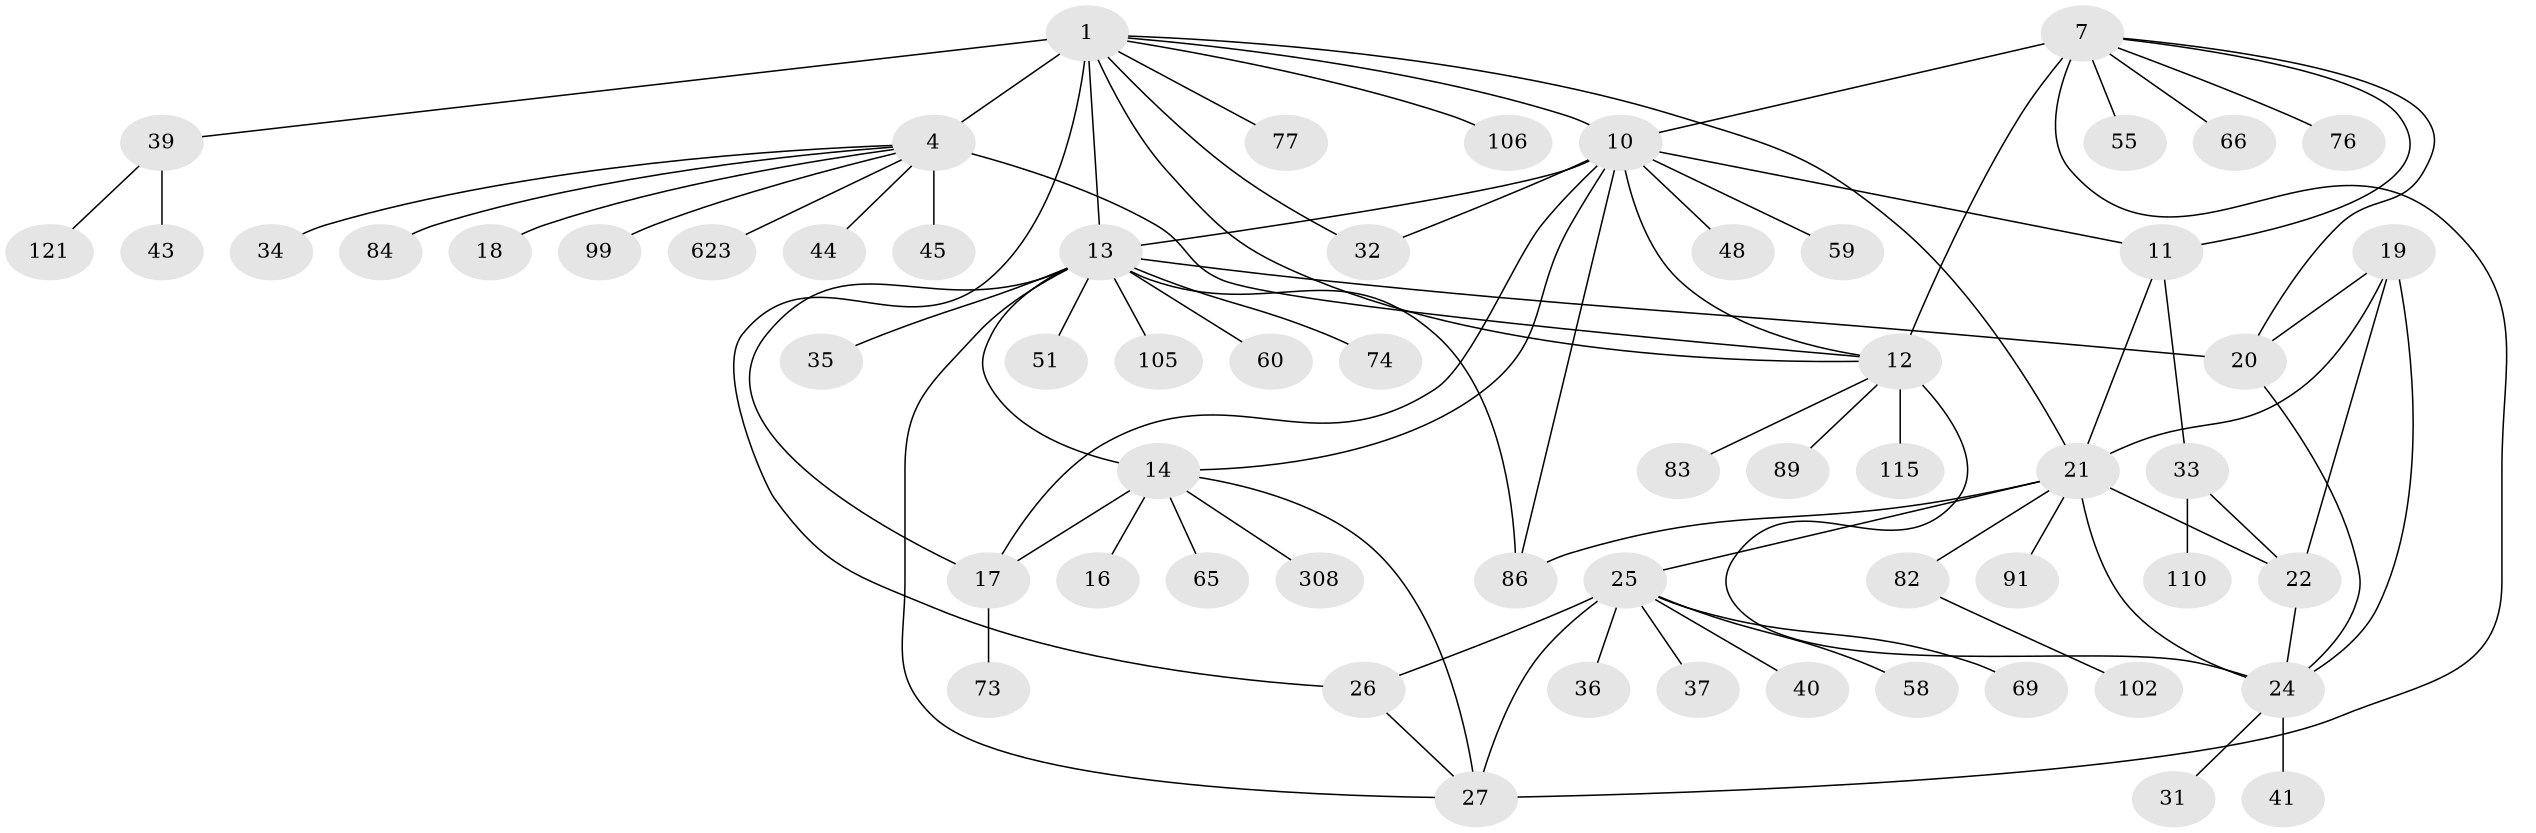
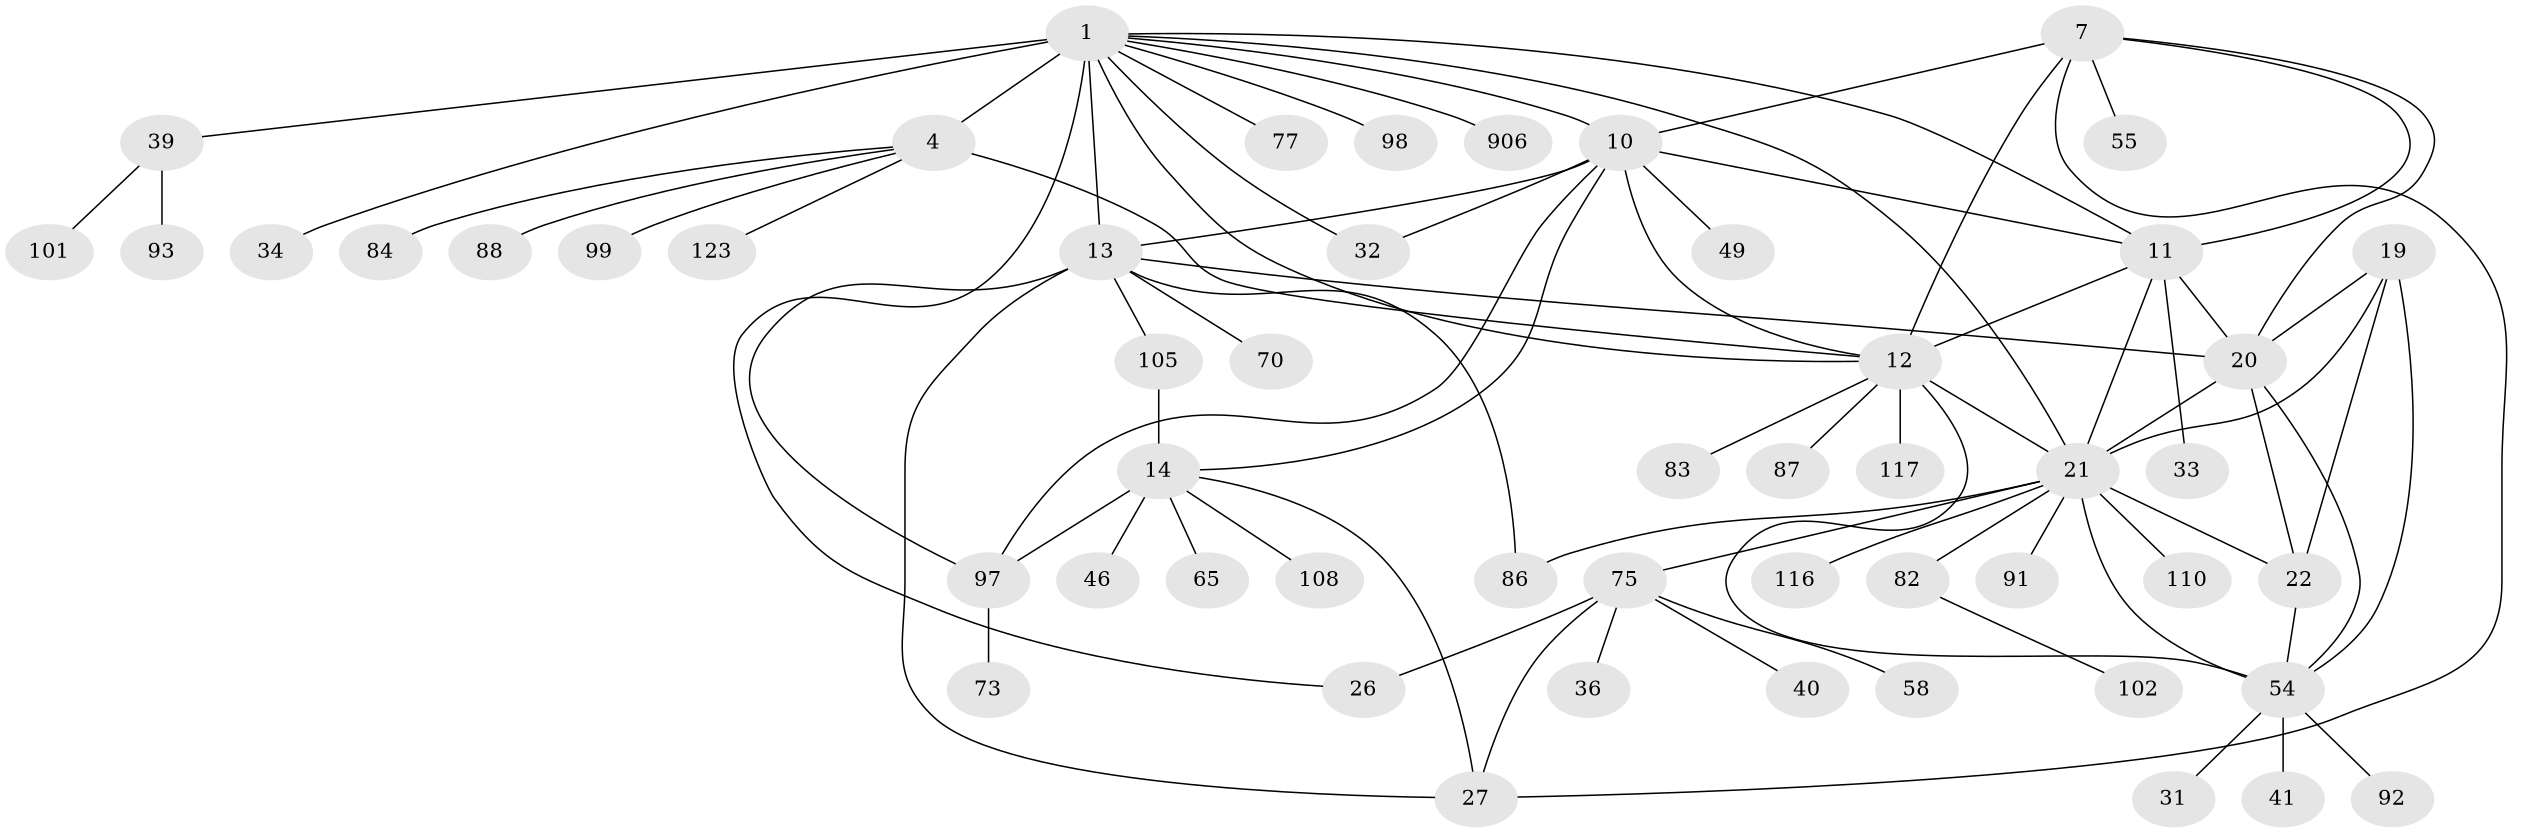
none -> (1645, 65)
none -> (1396, 143)
(1508, 143) -> (1508, 143)
(2234, 143) -> none
(2344, 143) -> none
(594, 171) -> (672, 123)
(50, 252) -> (50, 252)
(162, 252) -> (162, 252)
(490, 252) -> (490, 252)
(712, 252) -> (712, 252)
(824, 252) -> none
(934, 252) -> none
(1733, 252) -> (1733, 252)
(1842, 252) -> none
none -> (2031, 307)
none -> (2203, 307)
(821, 362) -> none
(1046, 362) -> none
(1271, 362) -> (1271, 362)
(1381, 362) -> none
(1568, 362) -> none
(989, 385) -> (1159, 412)
none -> (1989, 416)
none -> (2161, 416)
(1788, 471) -> (1788, 471)
(1900, 471) -> (1900, 471)
(2244, 526) -> (2272, 471)
(2187, 535) -> (2132, 525)
(989, 580) -> (989, 580)
(1098, 580) -> (1098, 580)
(1320, 580) -> (1320, 580)
(1625, 580) -> (1625, 580)
none -> (1795, 580)
(1698, 690) -> none
(2026, 690) -> none
(2283, 690) -> (2283, 690)
(1420, 745) -> none
none -> (2393, 799)
